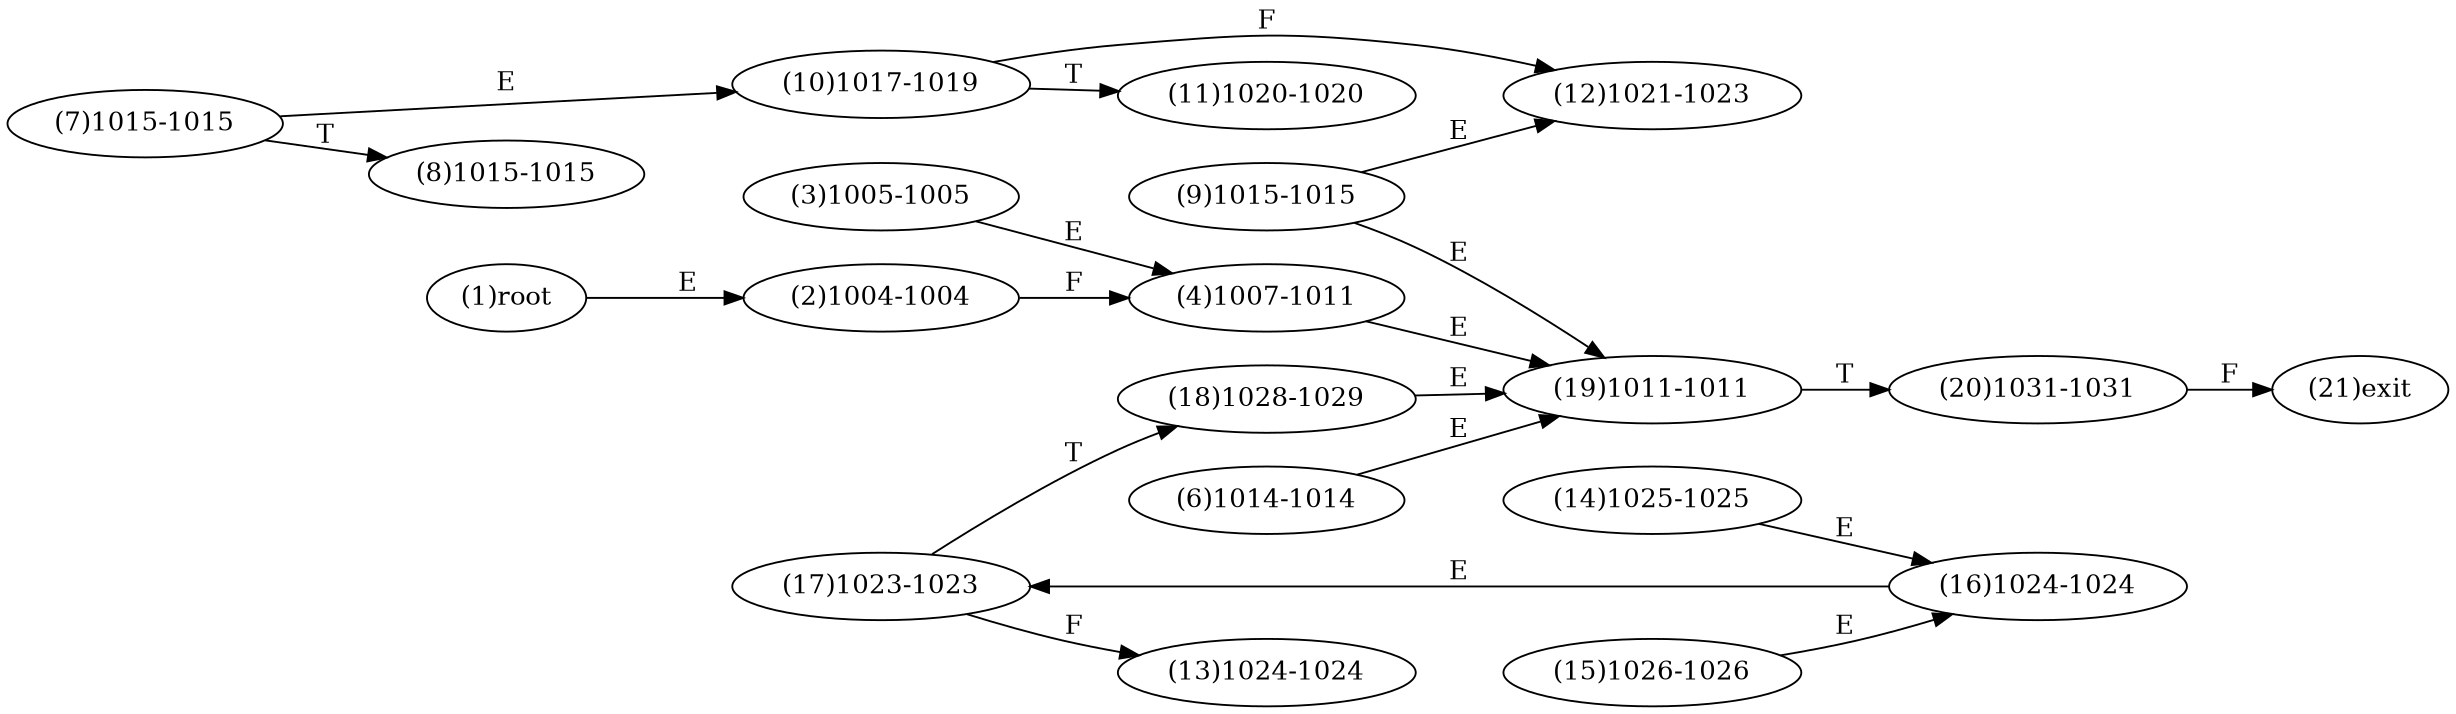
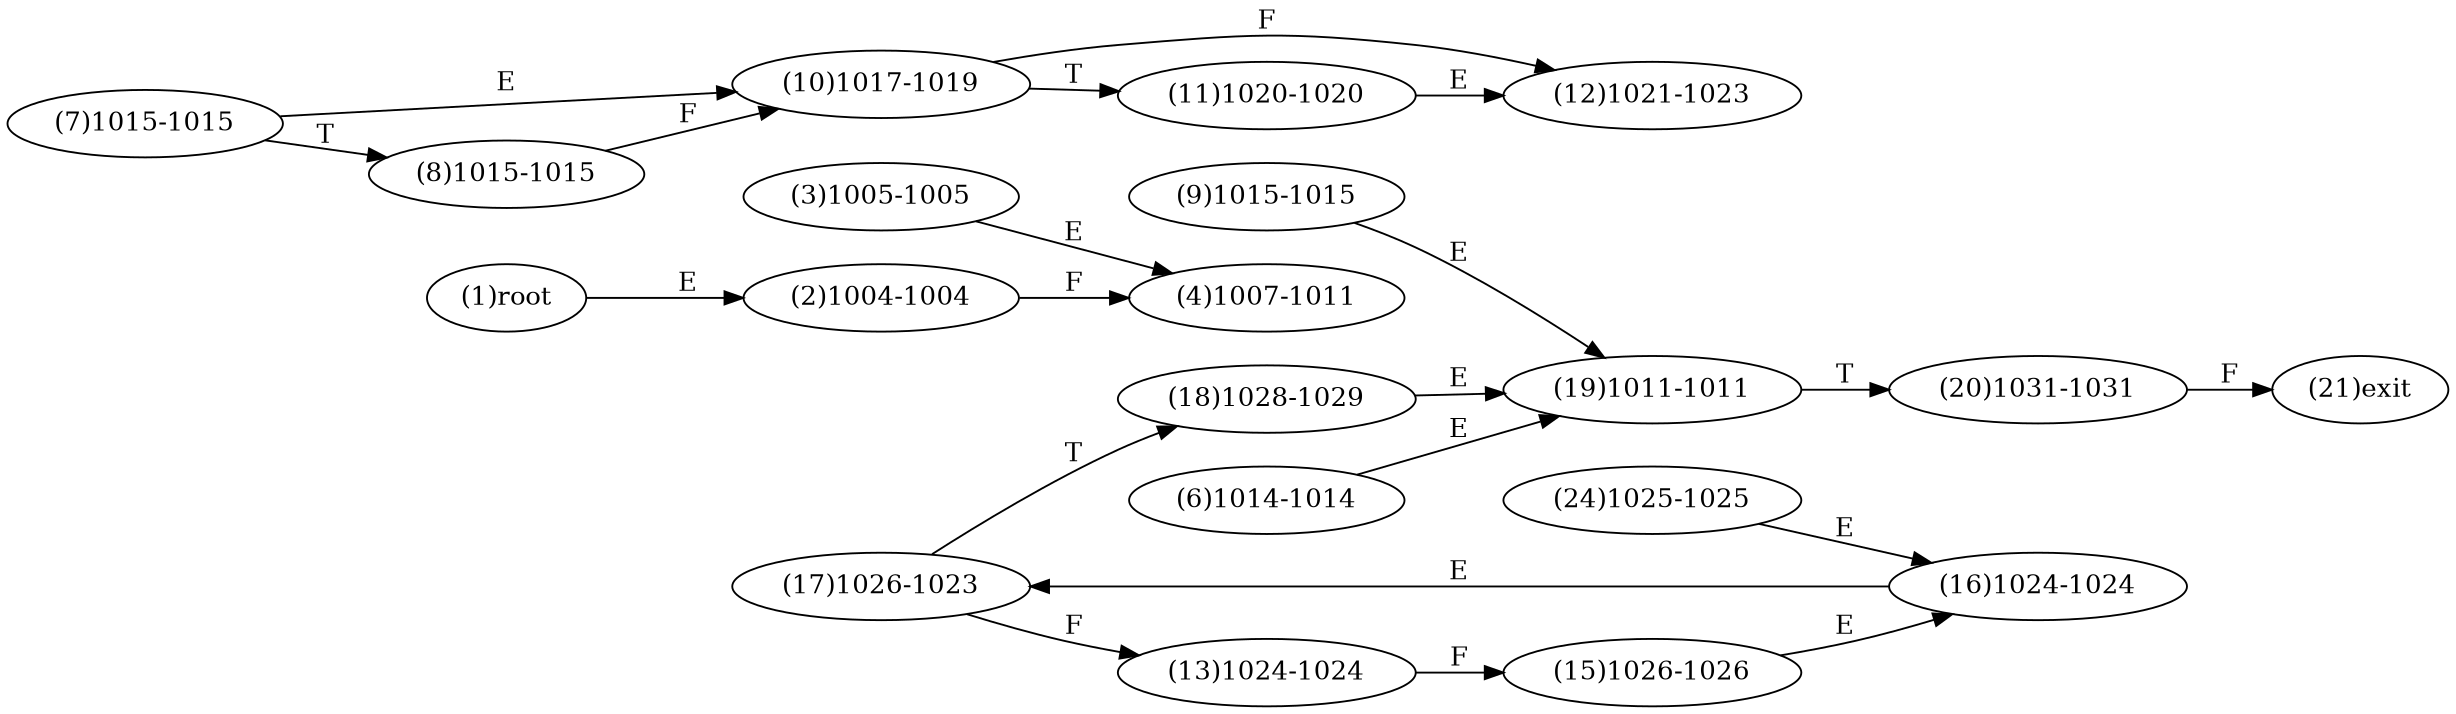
none -> (683, 132)
(1449, 149) -> (1450, 96)
(1448, 341) -> none
(1652, 500) -> (1652, 500)
(881, 586) -> (881, 586)
none -> (1450, 673)
